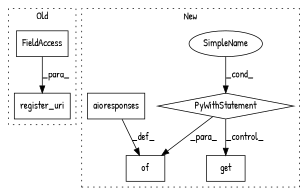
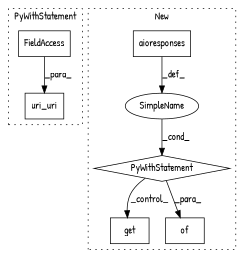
(42, 17) -> (46, 17)
(42, 106) -> (44, 106)
(129, 134) -> (162, 71)
